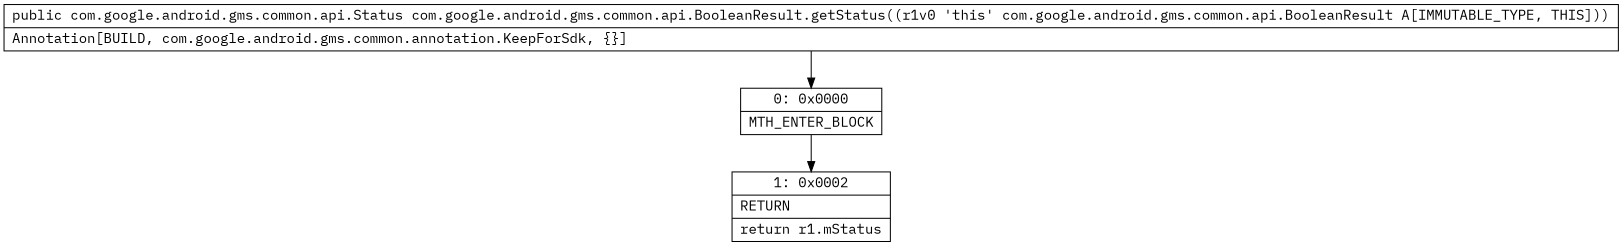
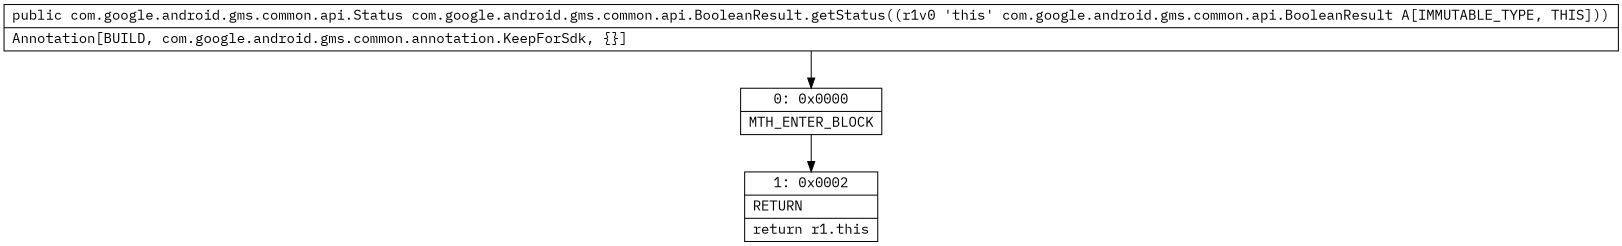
(811, 229) -> (811, 229)
